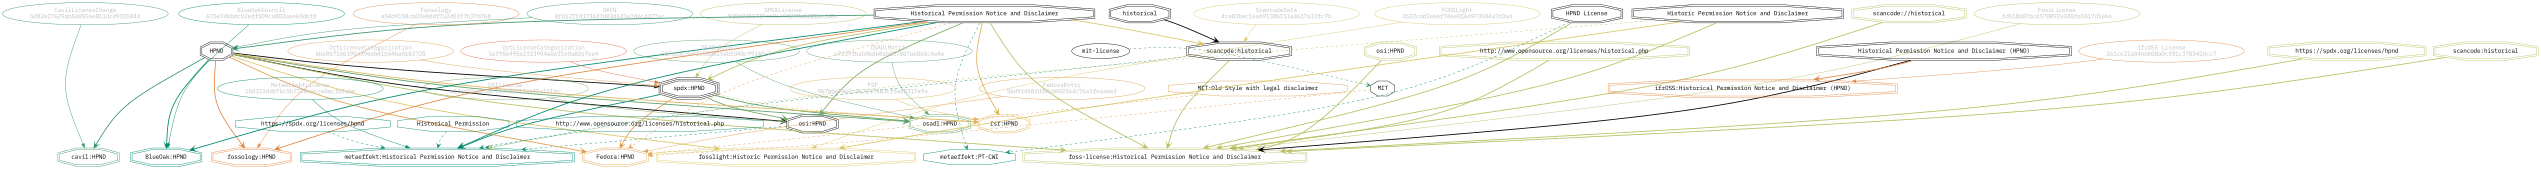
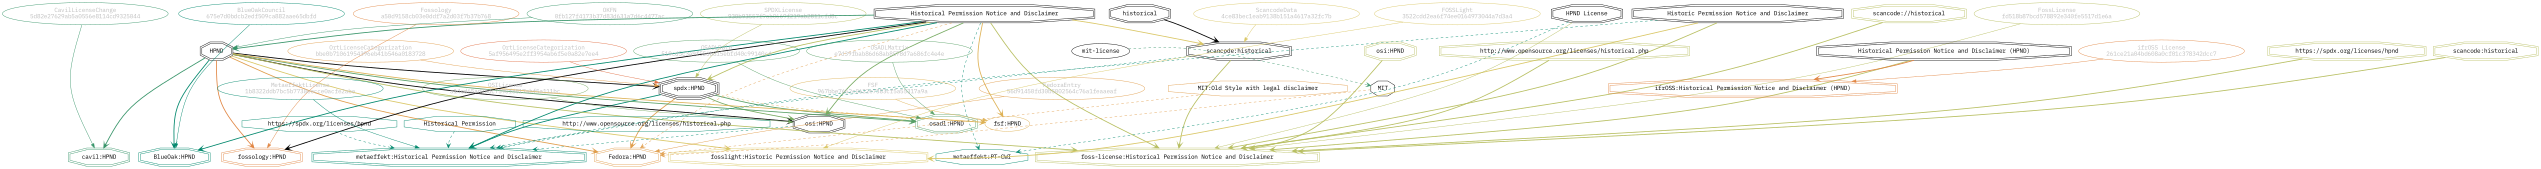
(1219, 56) -> (1194, 58)
(615, 67) -> (620, 67)
(444, 73) -> (444, 73)
(1396, 100) -> (1401, 100)
(1589, 122) -> (1595, 122)
(1004, 124) -> (1007, 124)
